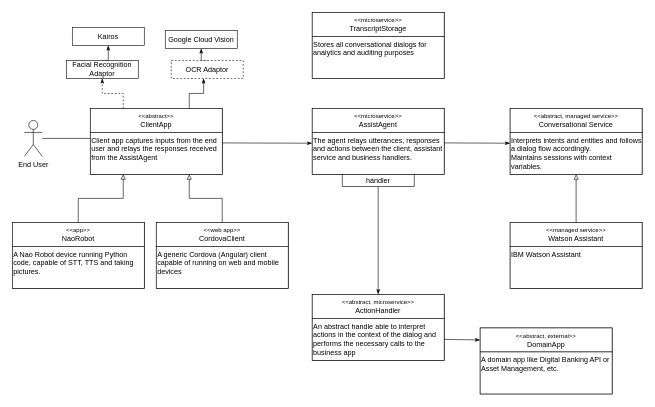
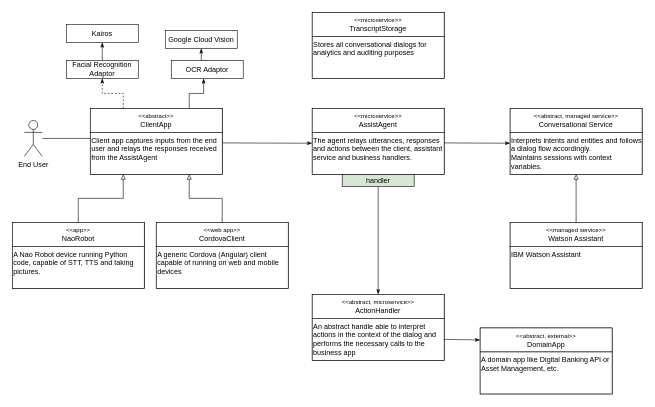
(108, 36) -> (102, 33)
(207, 69) -> (207, 69)
(378, 180) -> (378, 180)
